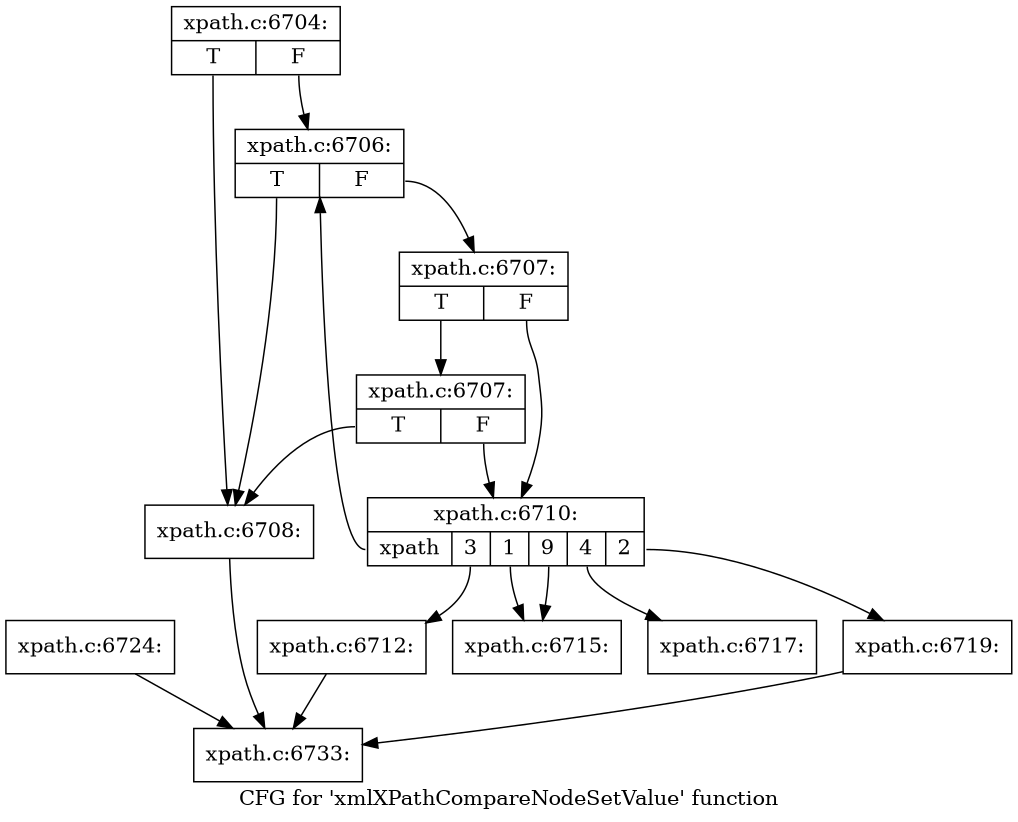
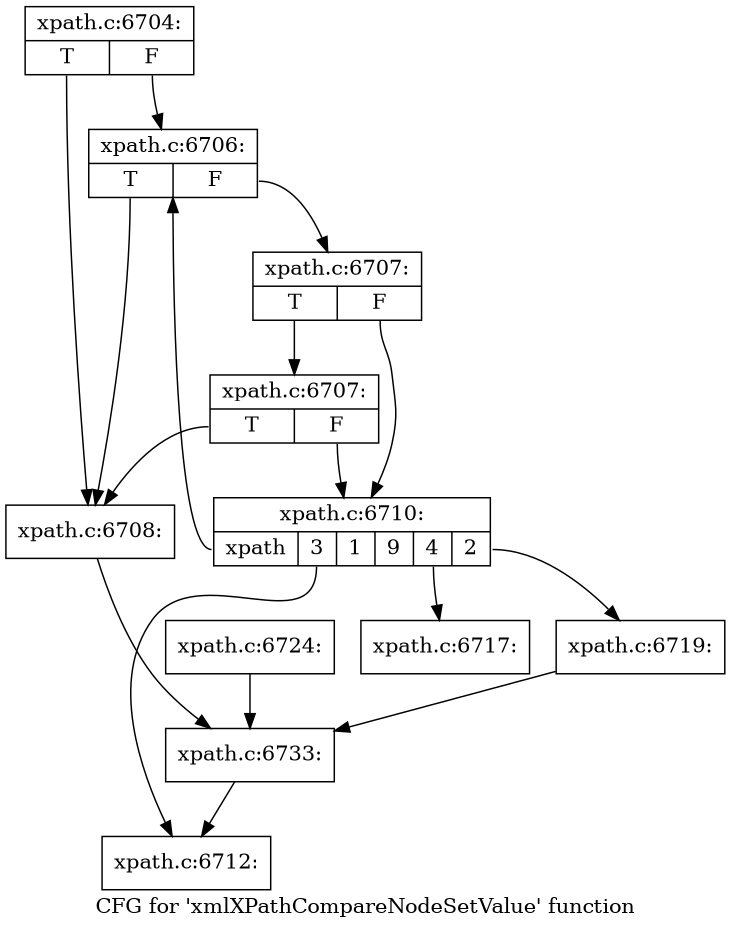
(537, 647) -> none
(314, 695) -> (222, 803)
